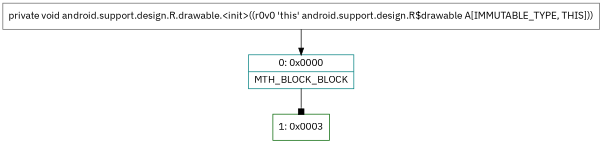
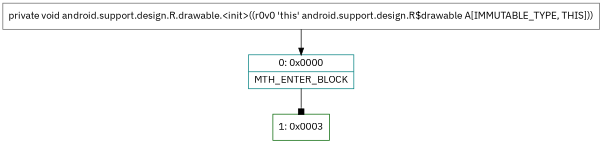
(301, 80) -> (301, 80)
